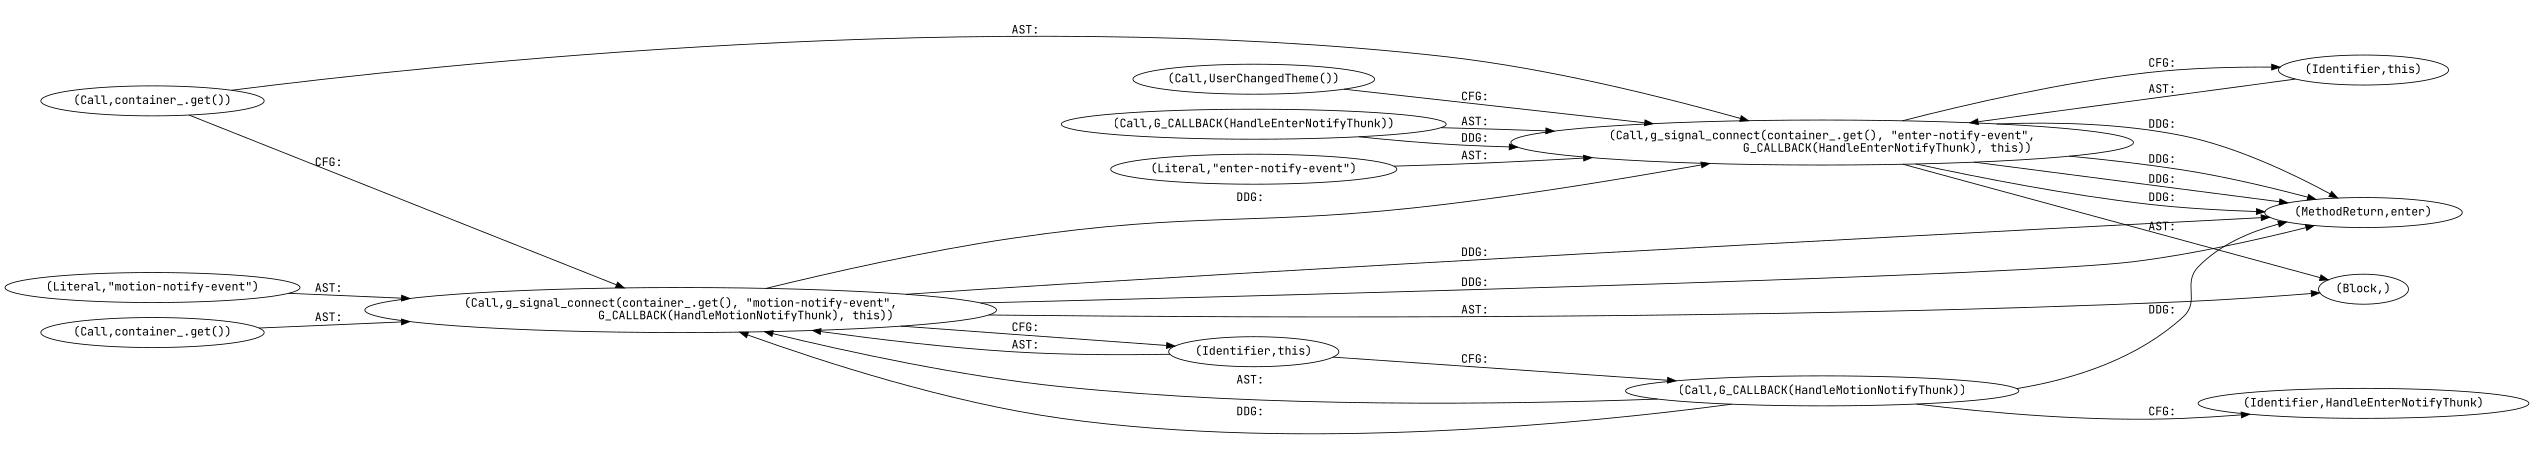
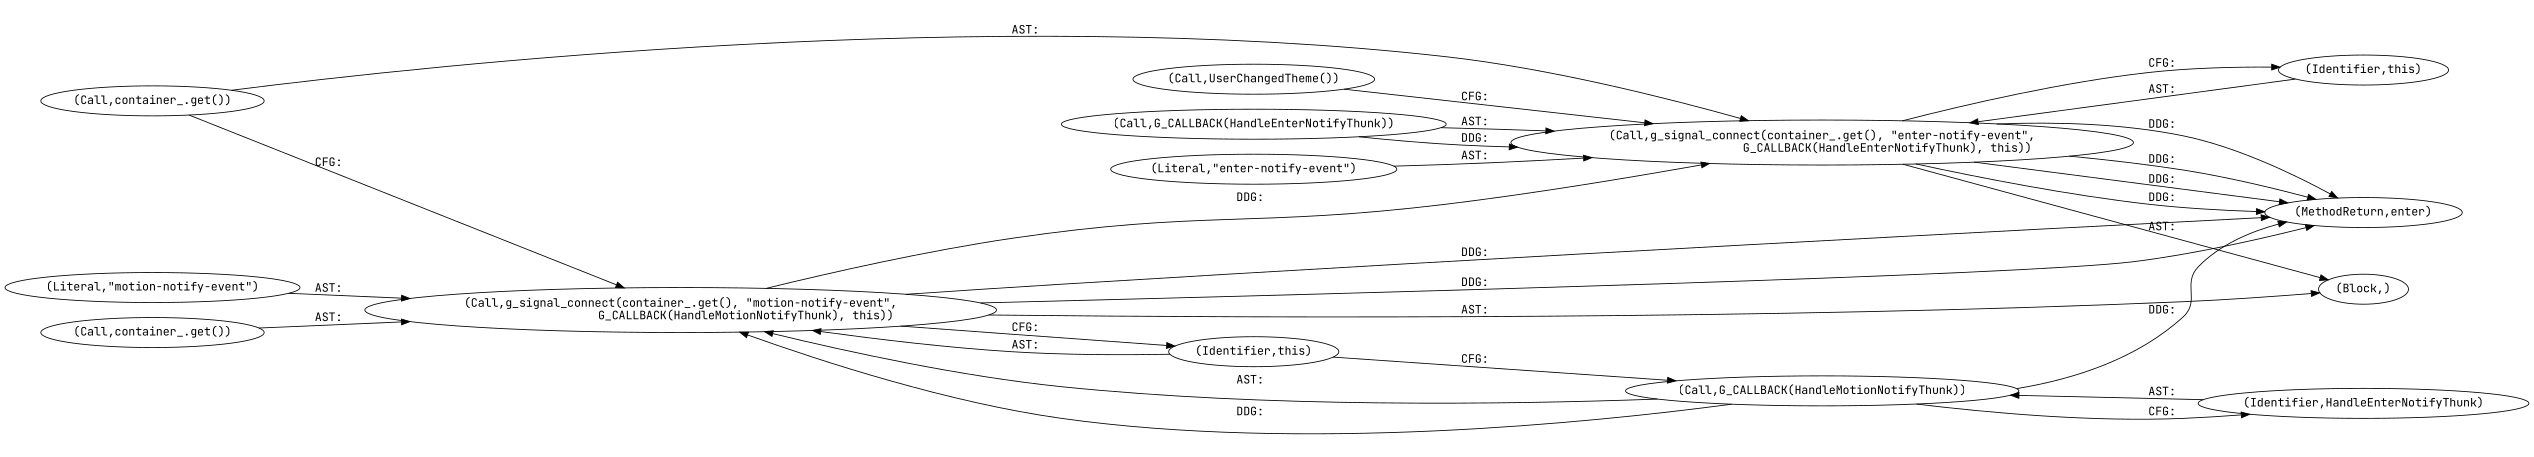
none -> (2111, 398)
